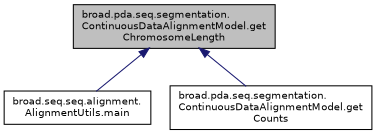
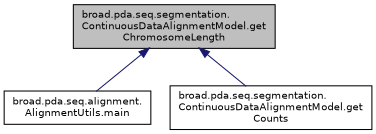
(78, 108) -> (78, 108)
